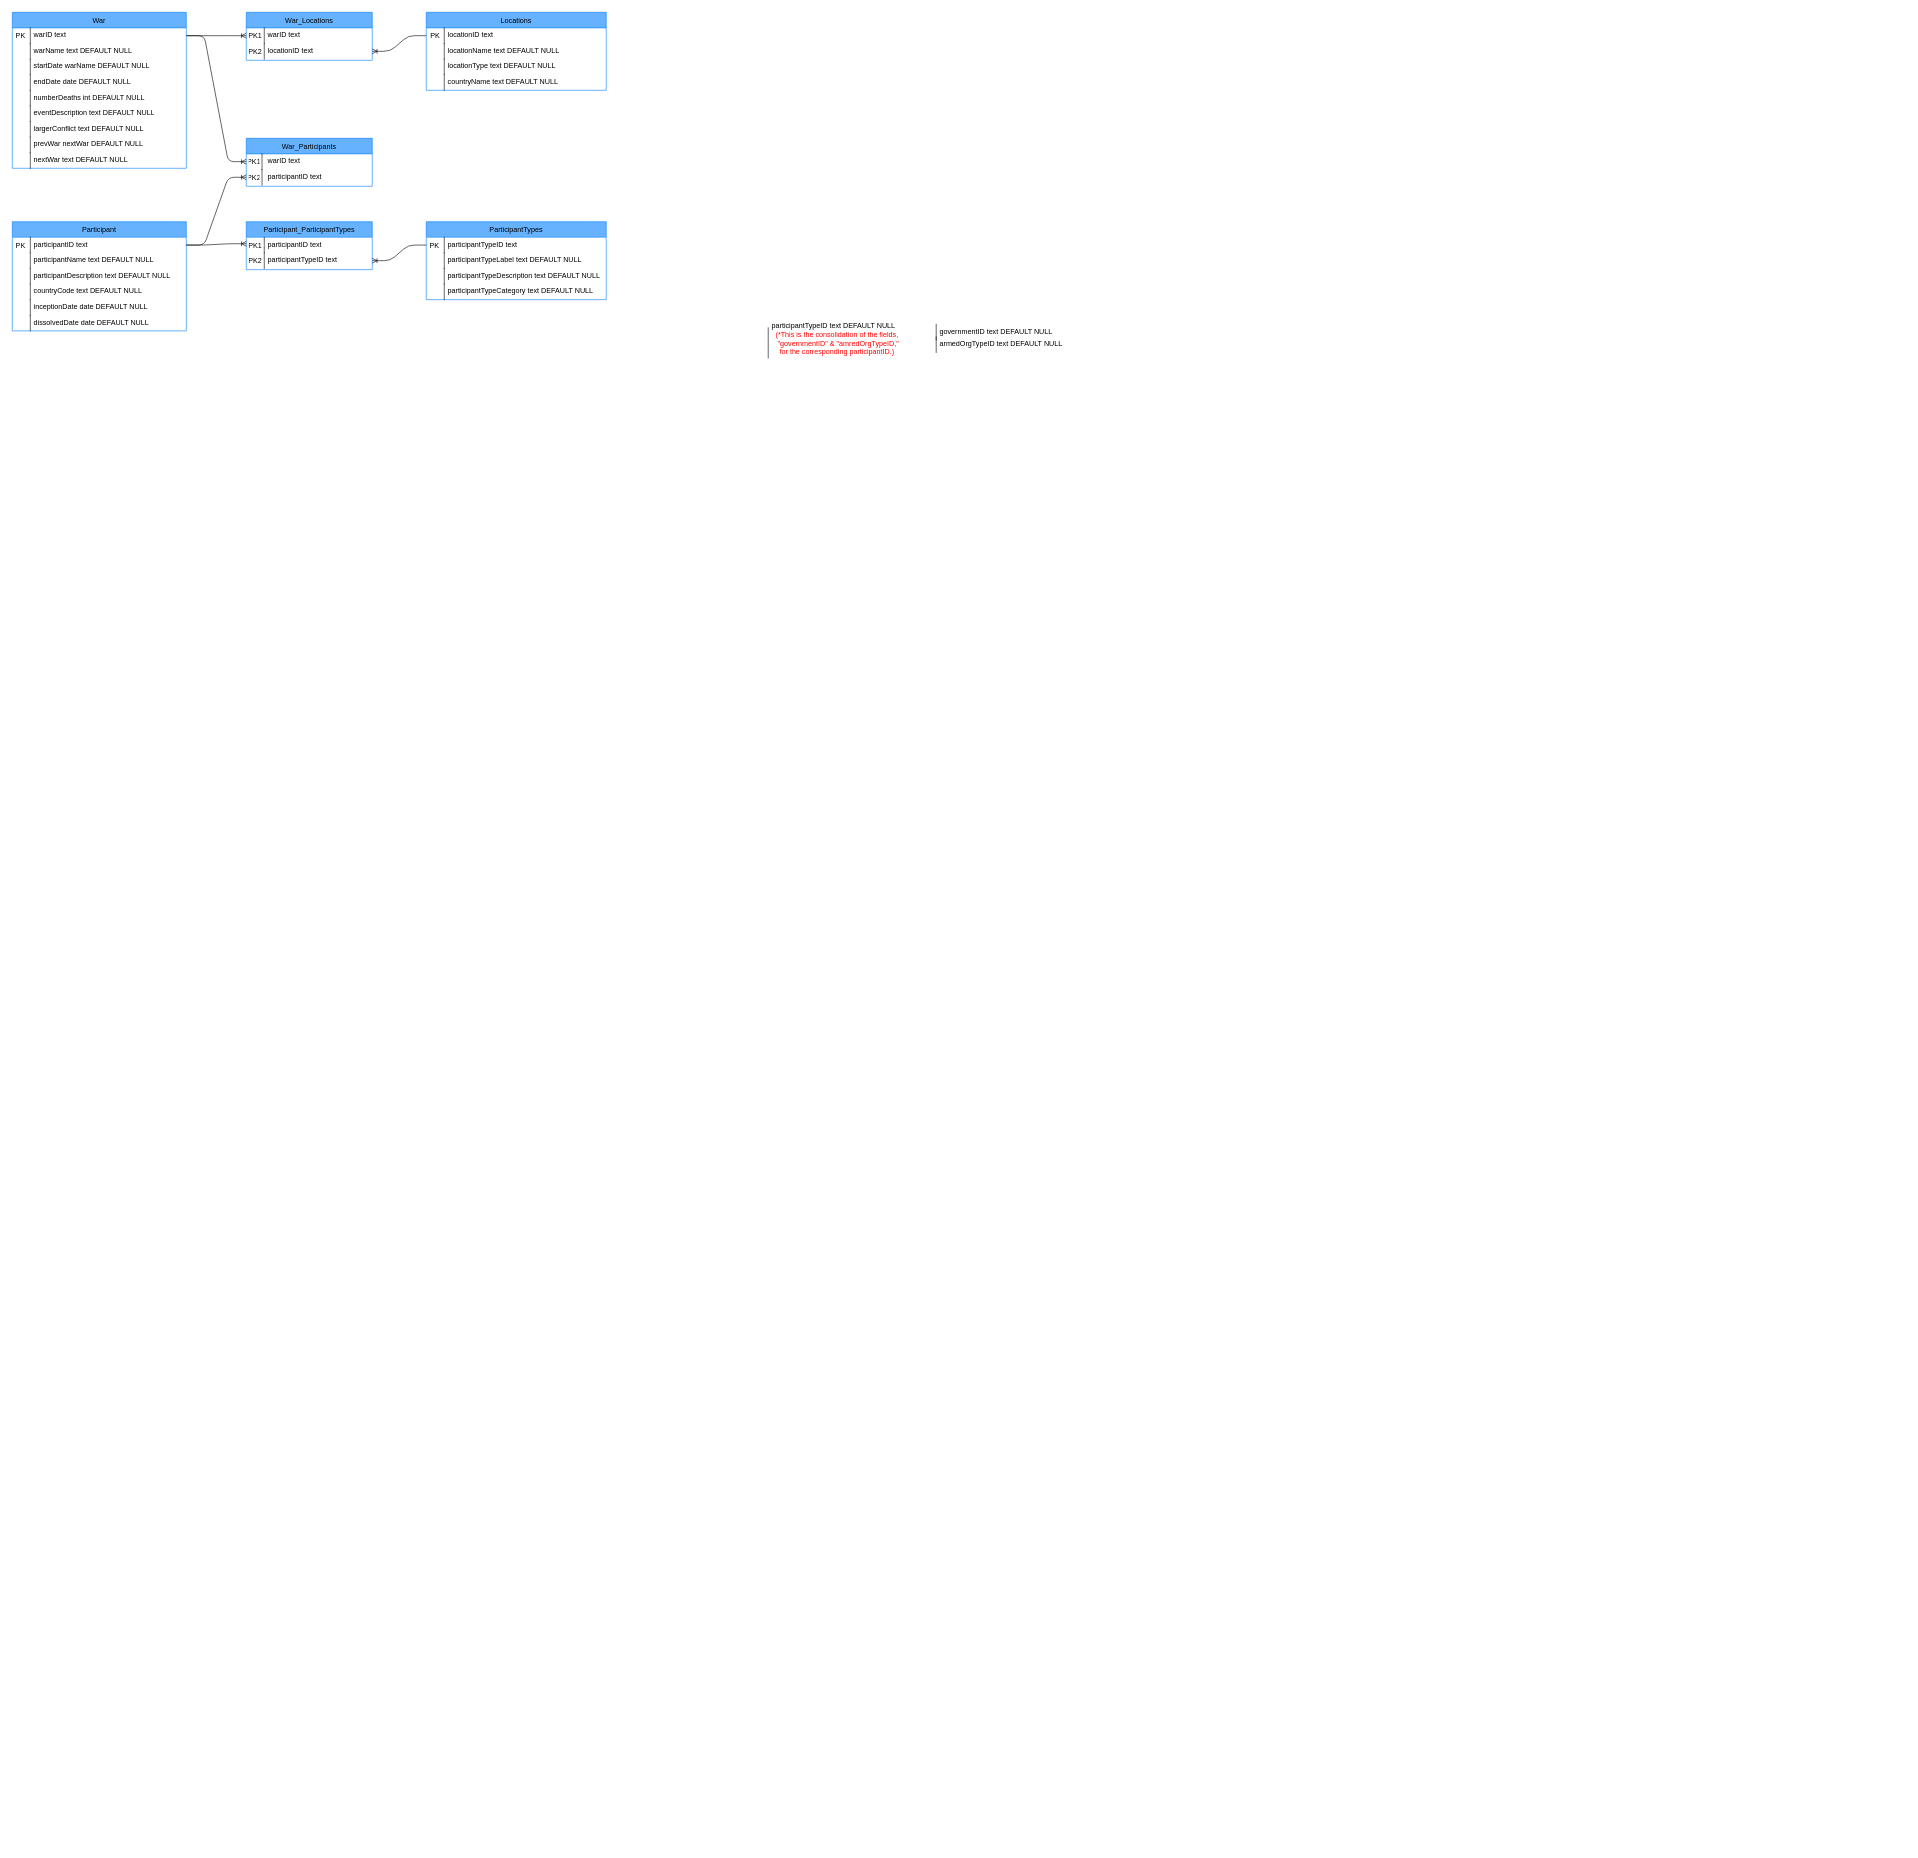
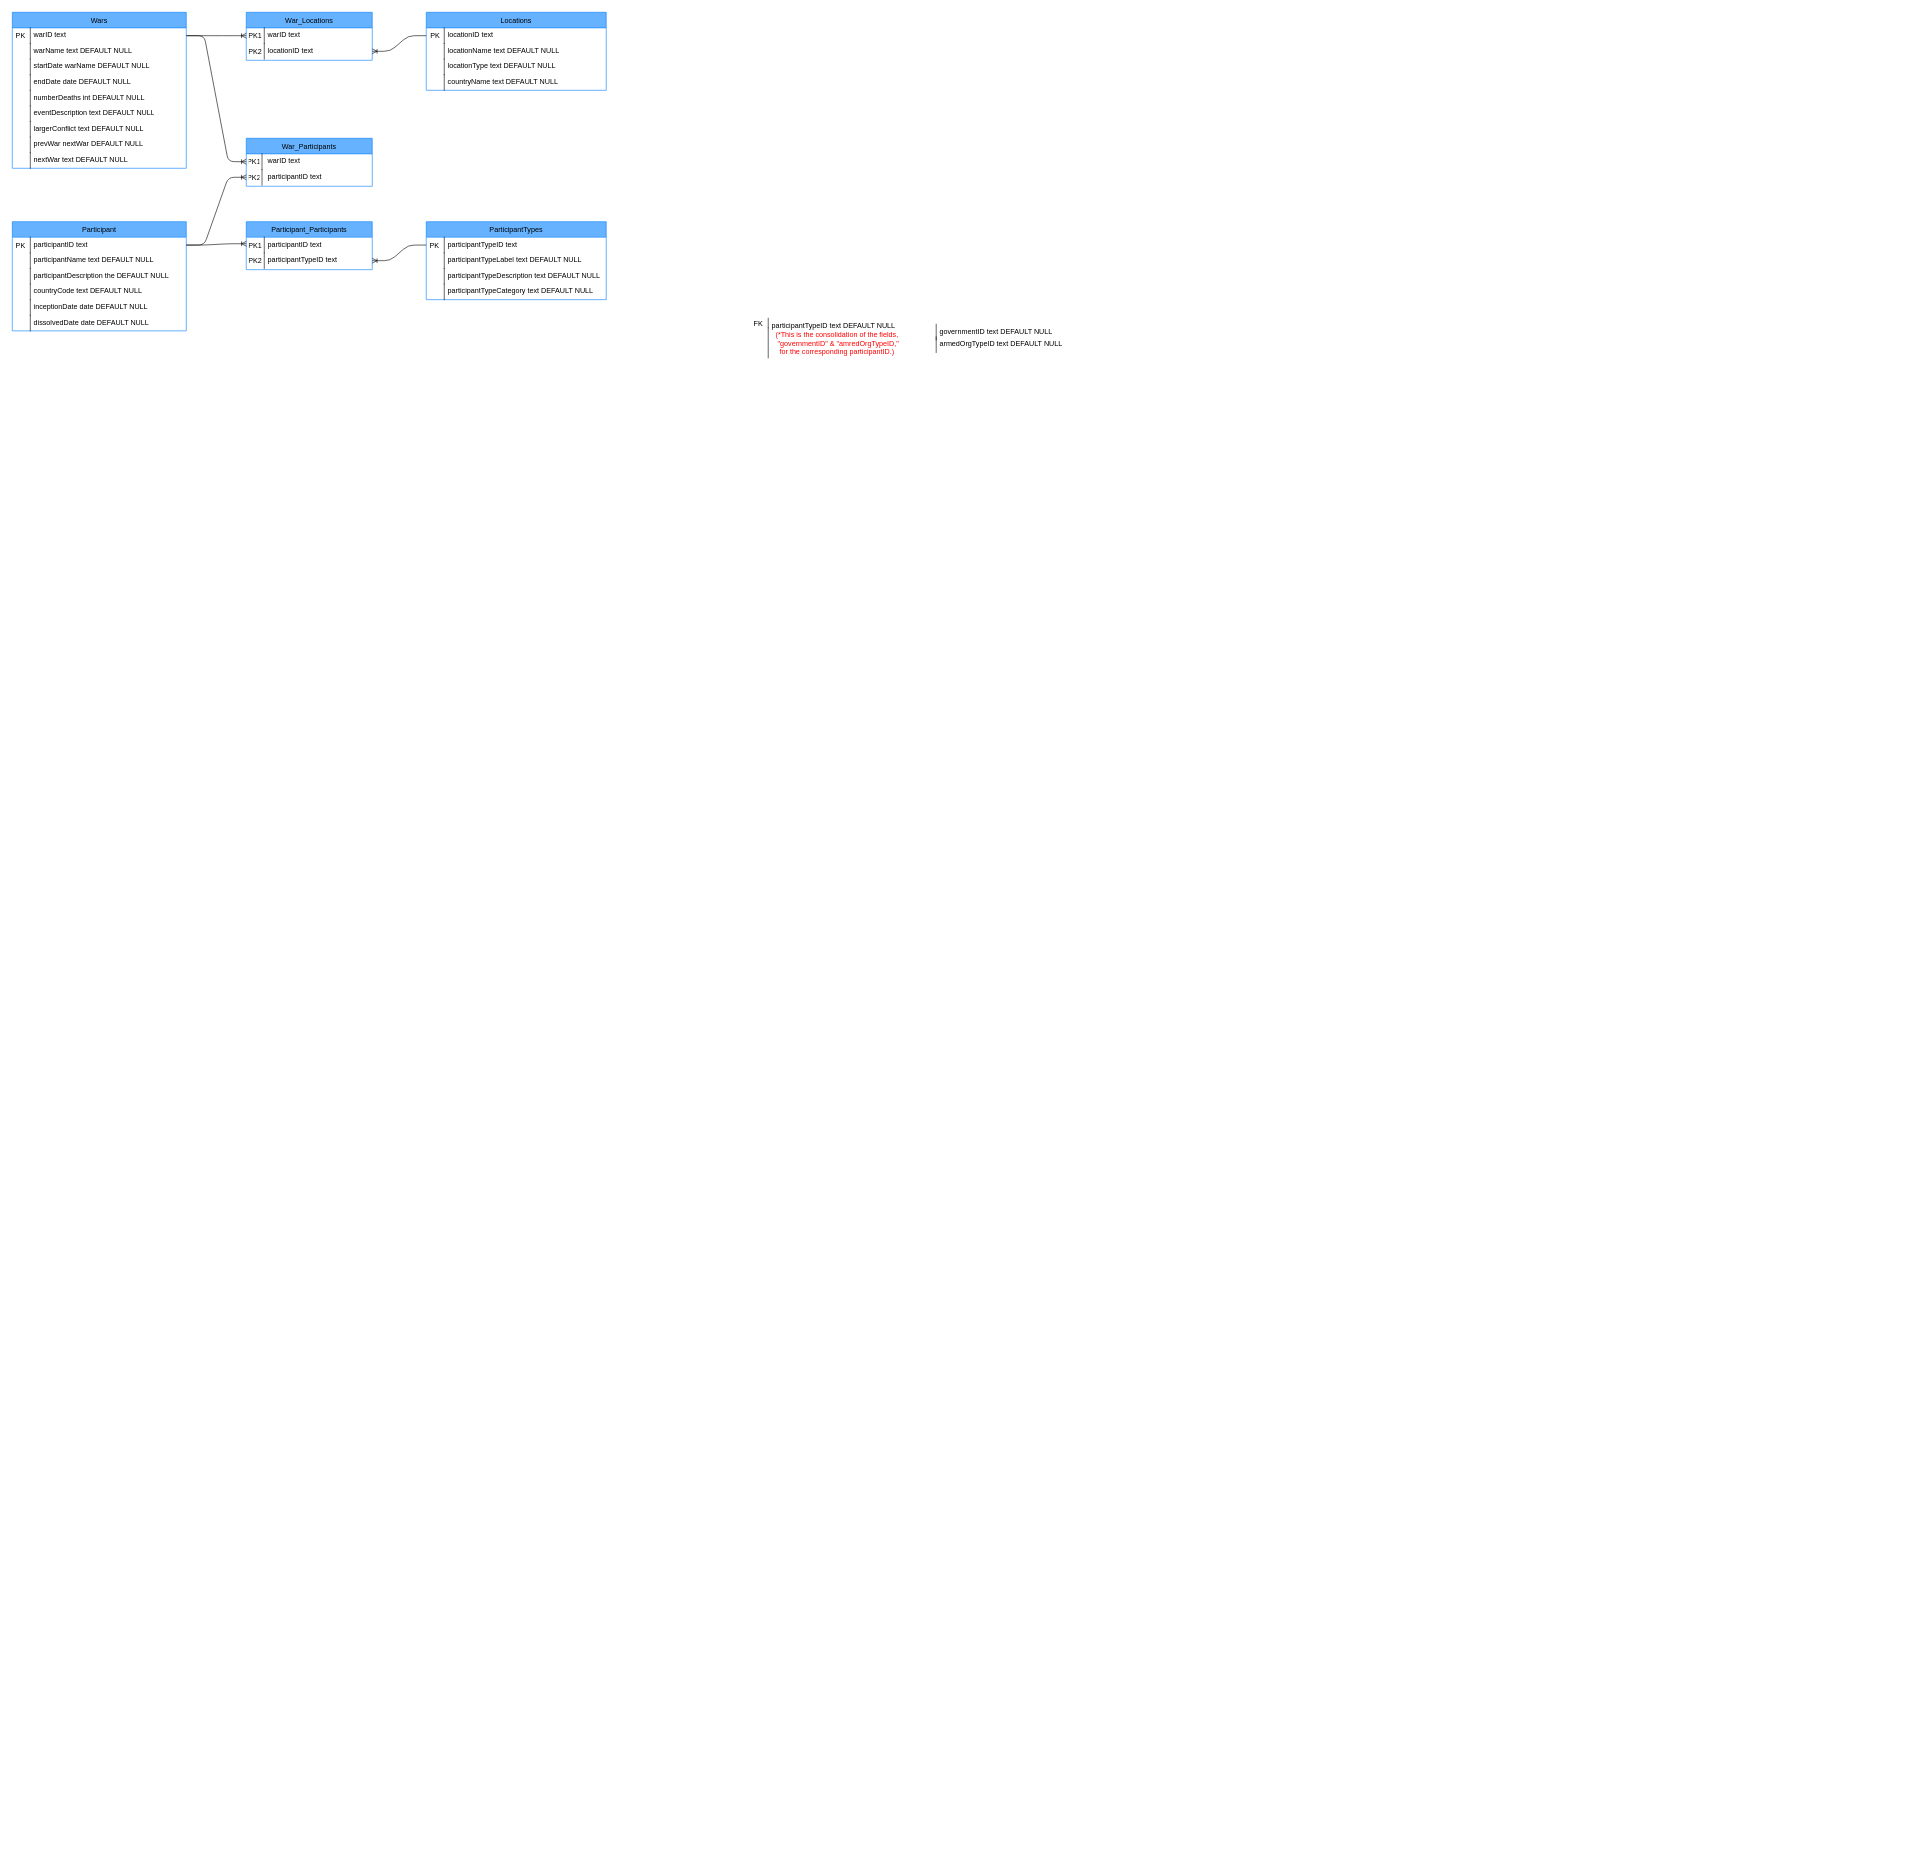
(99, 20) -> (99, 20)
(309, 230) -> (309, 230)
(108, 275) -> (106, 275)
none -> (759, 323)
